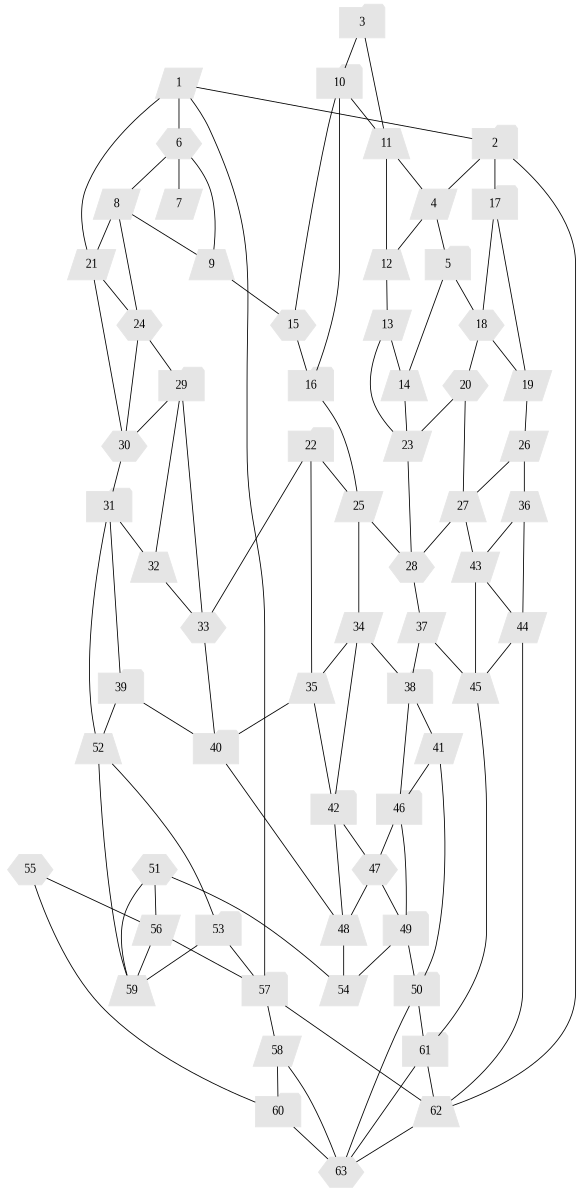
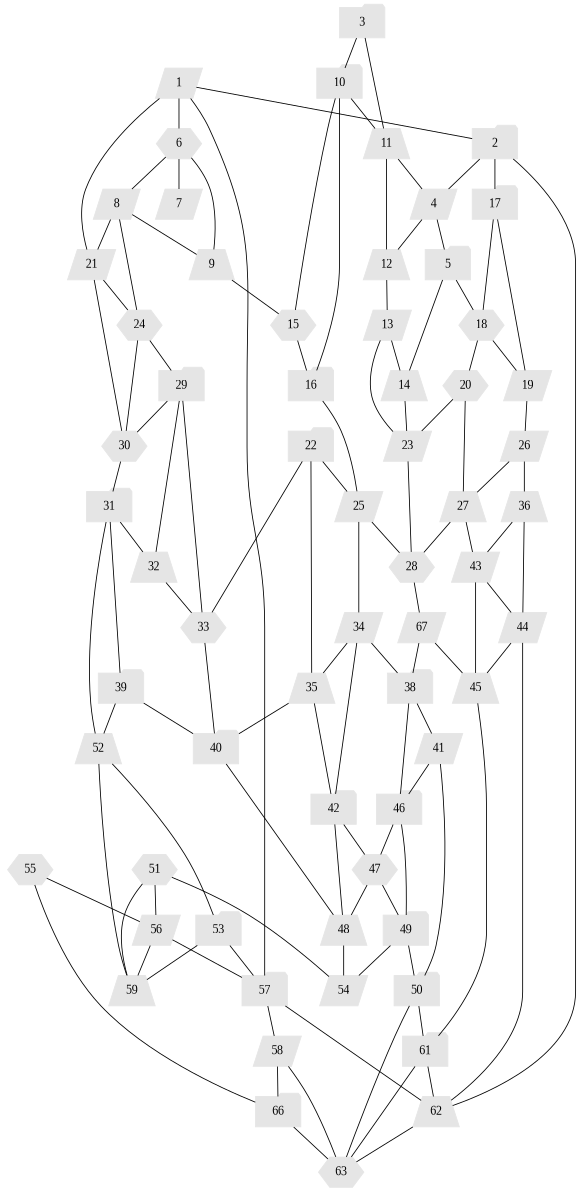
(422, 628) -> (422, 628)
(278, 1112) -> (278, 1112)
